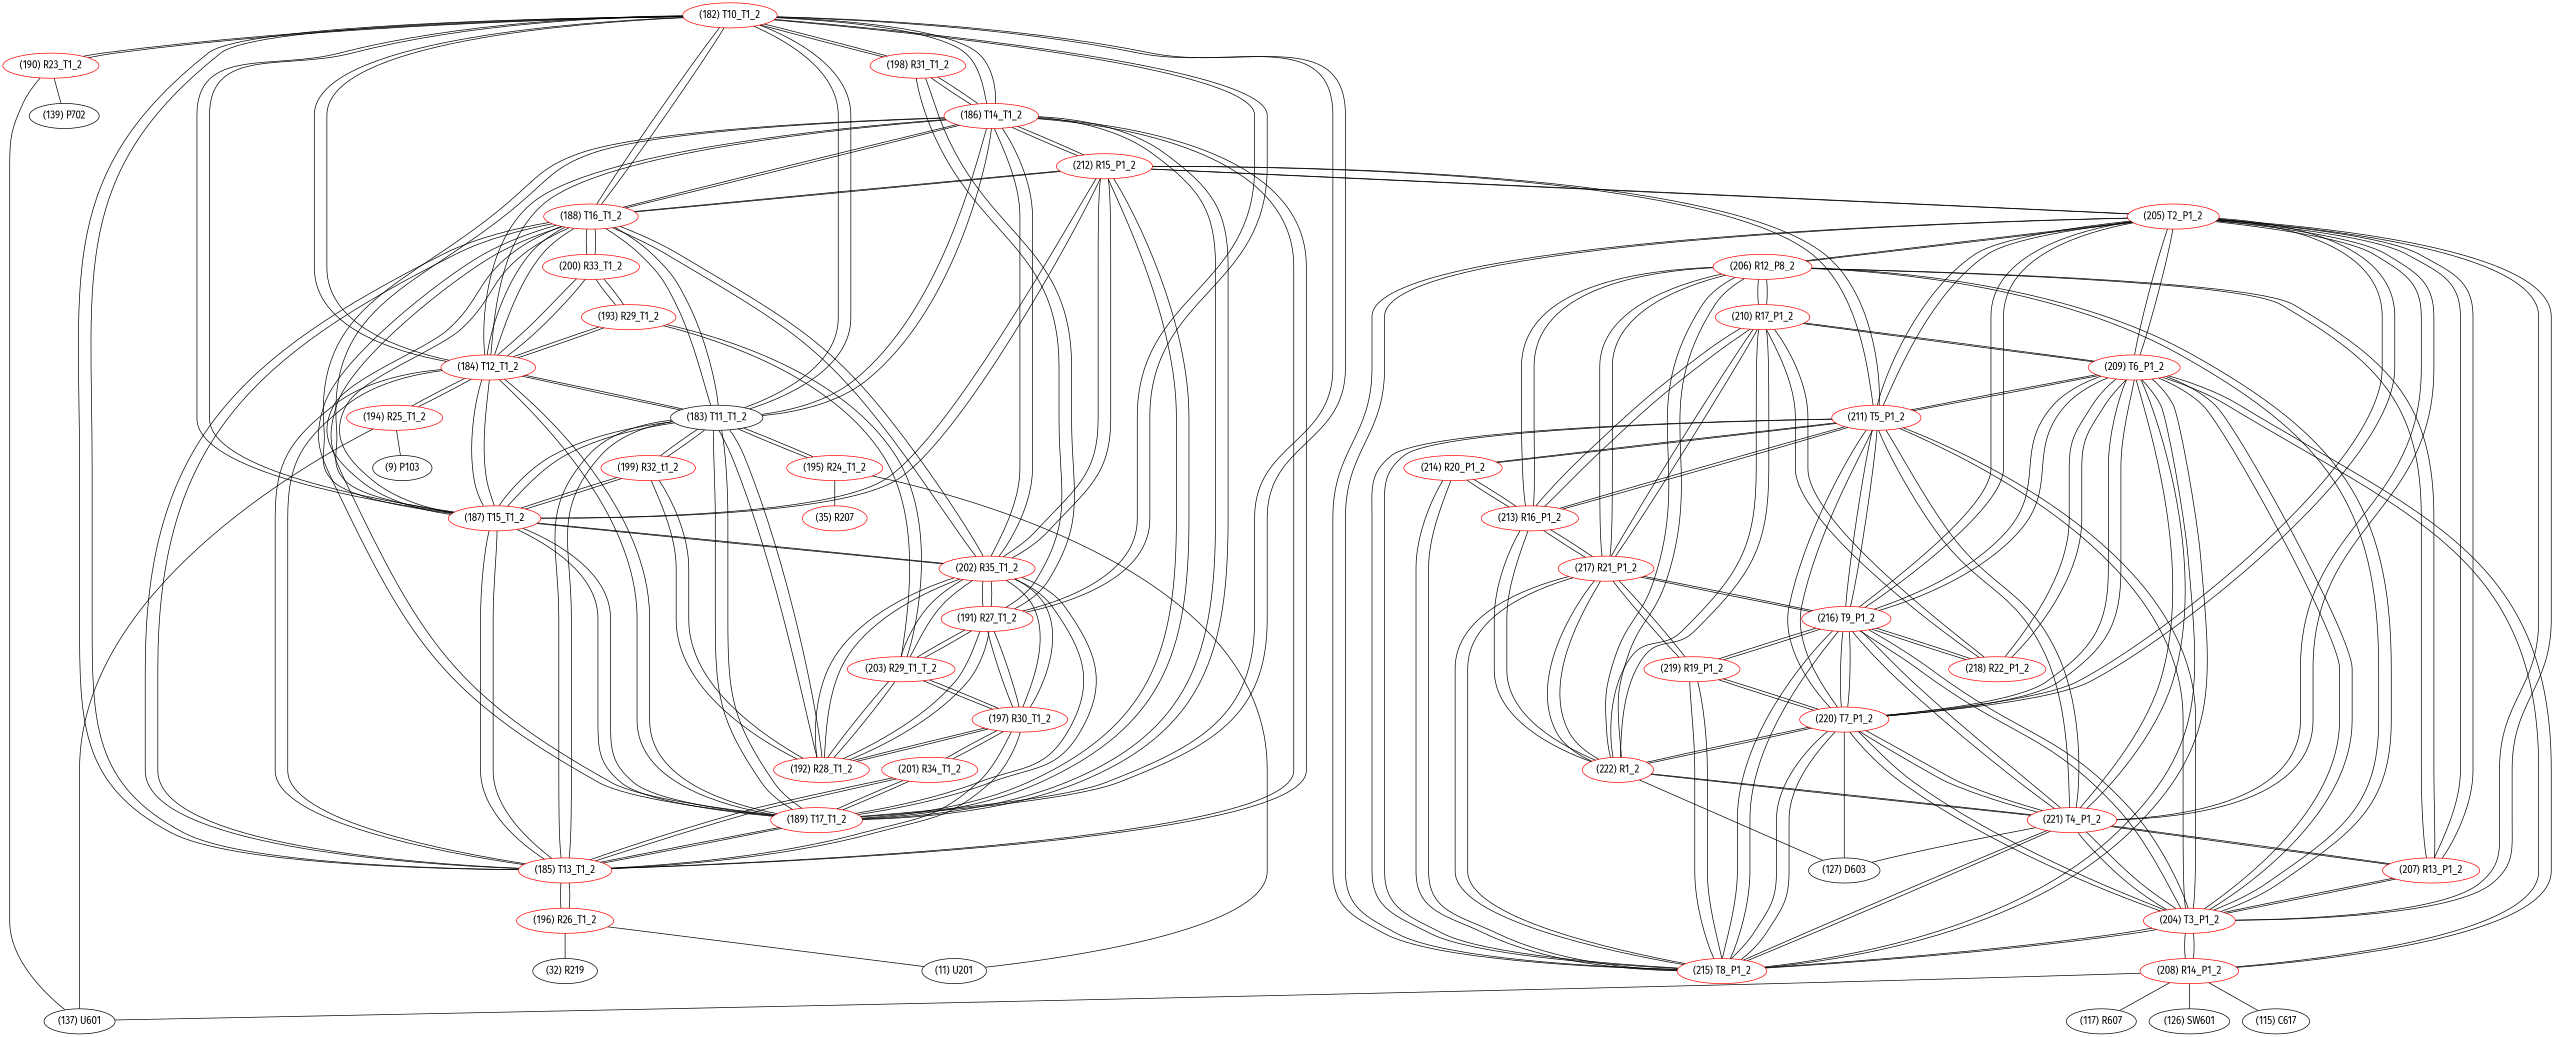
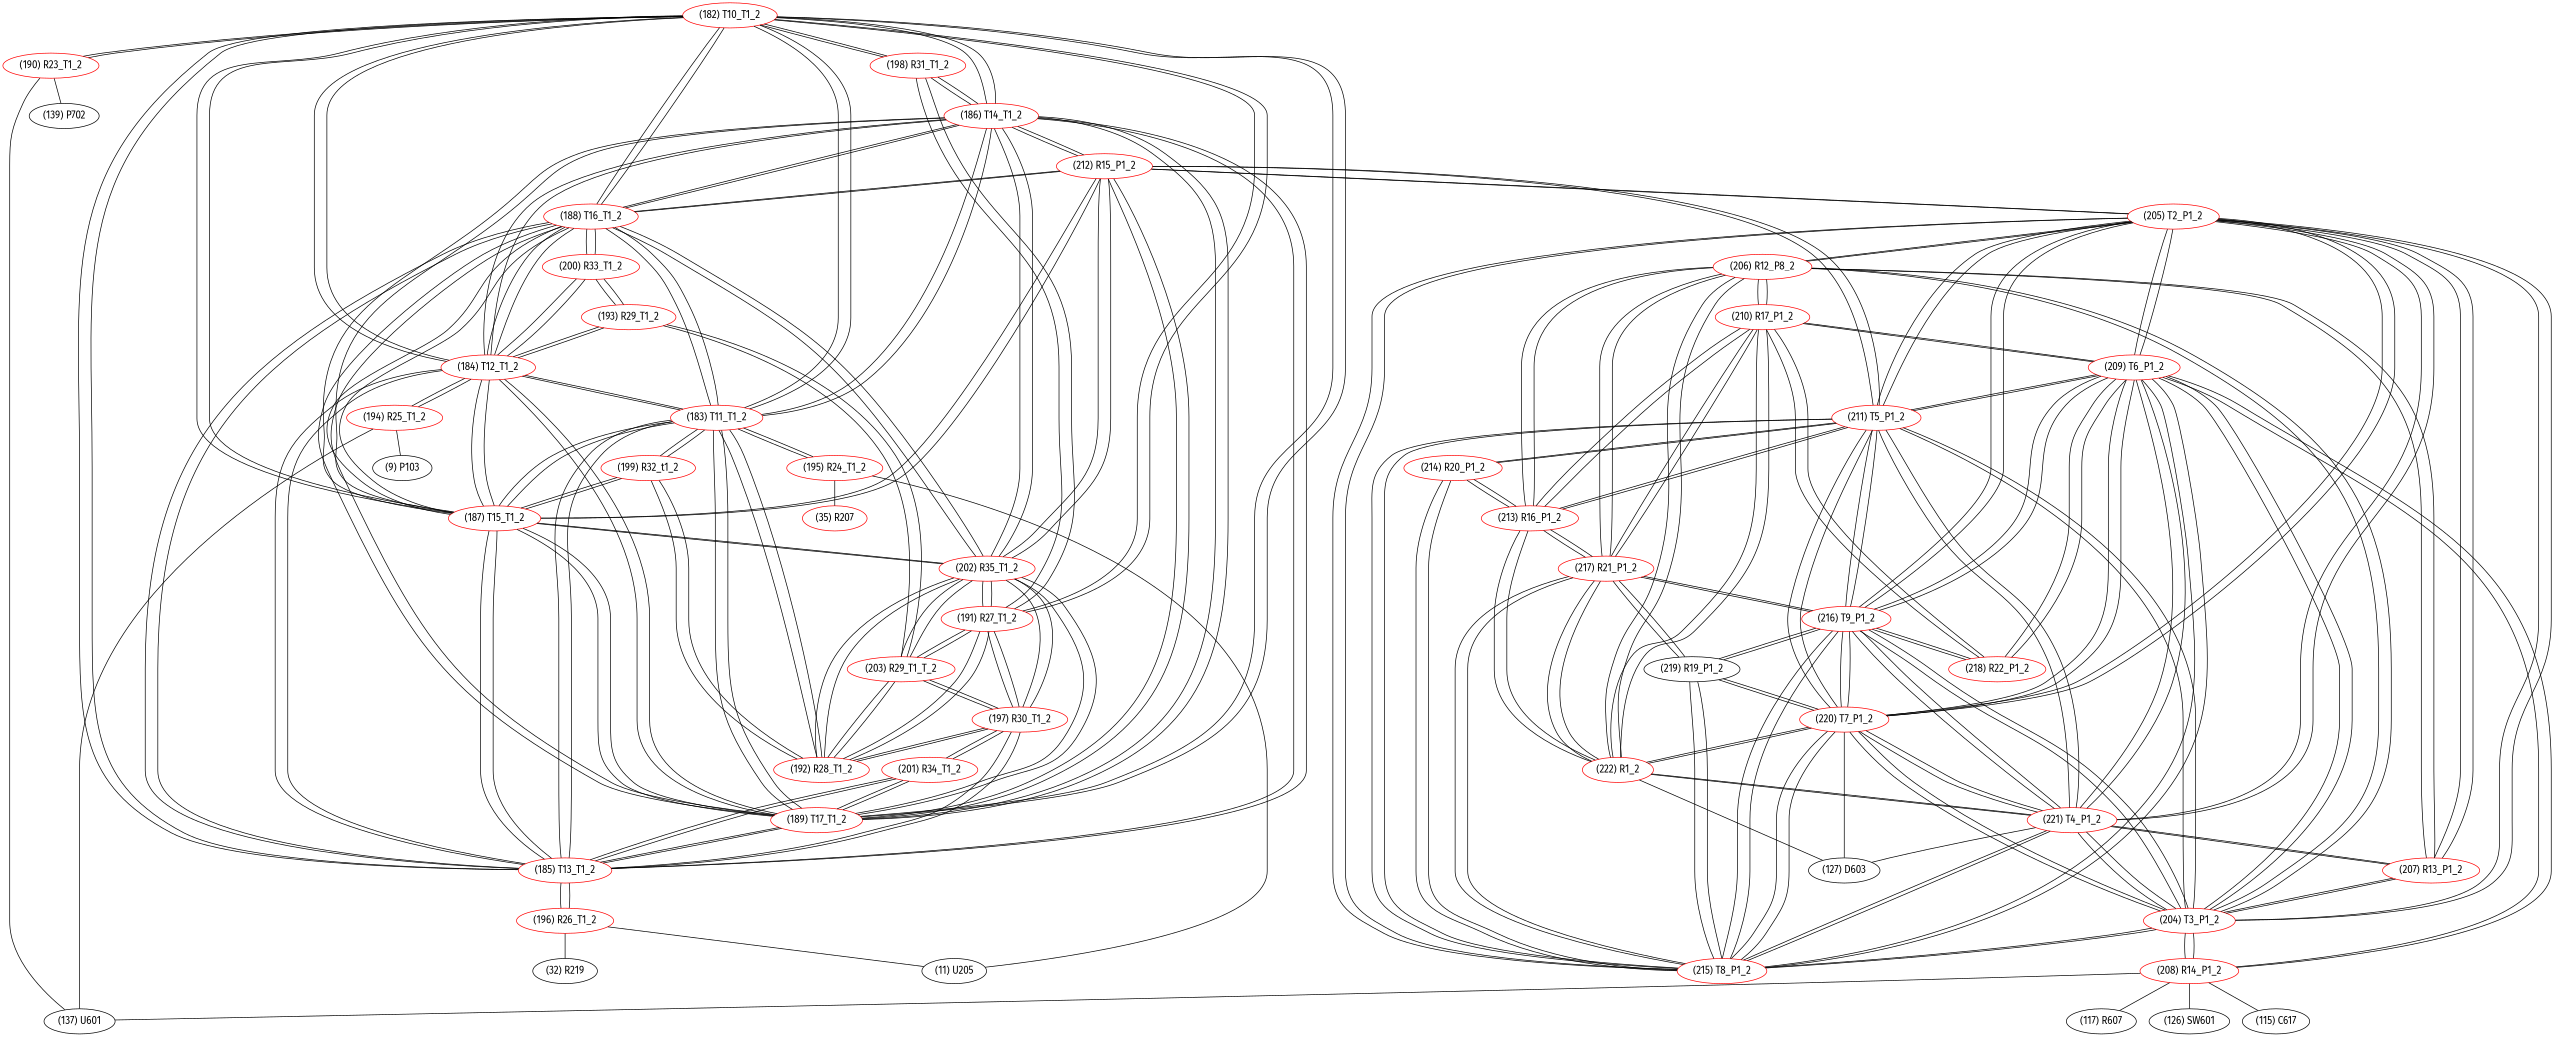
(717, 418) -> (717, 418)
(1692, 669) -> (1692, 669)
(954, 971) -> (954, 971)
